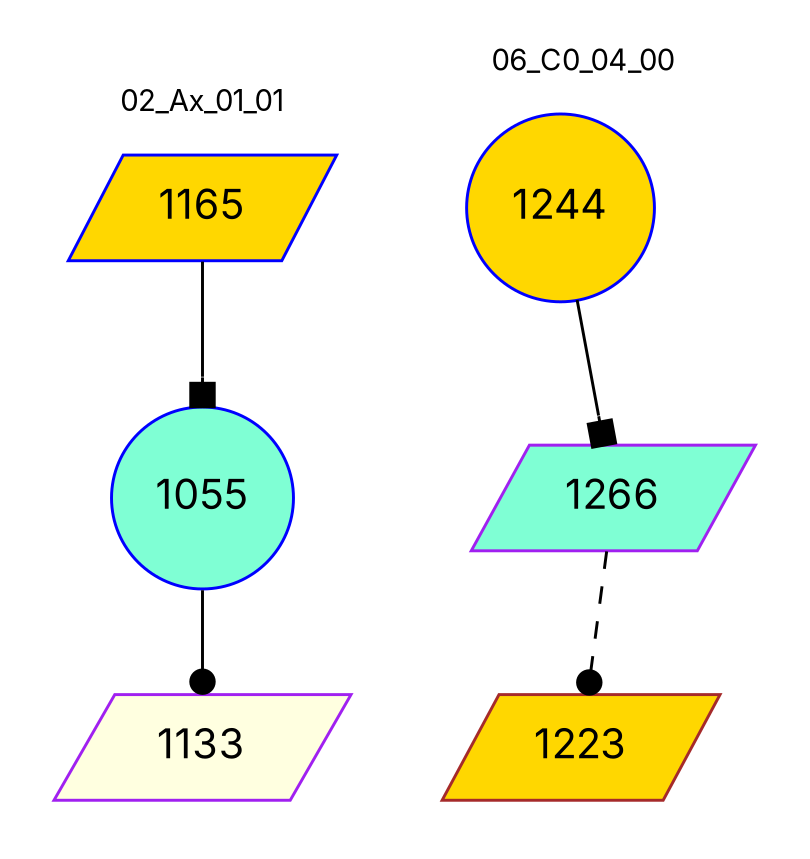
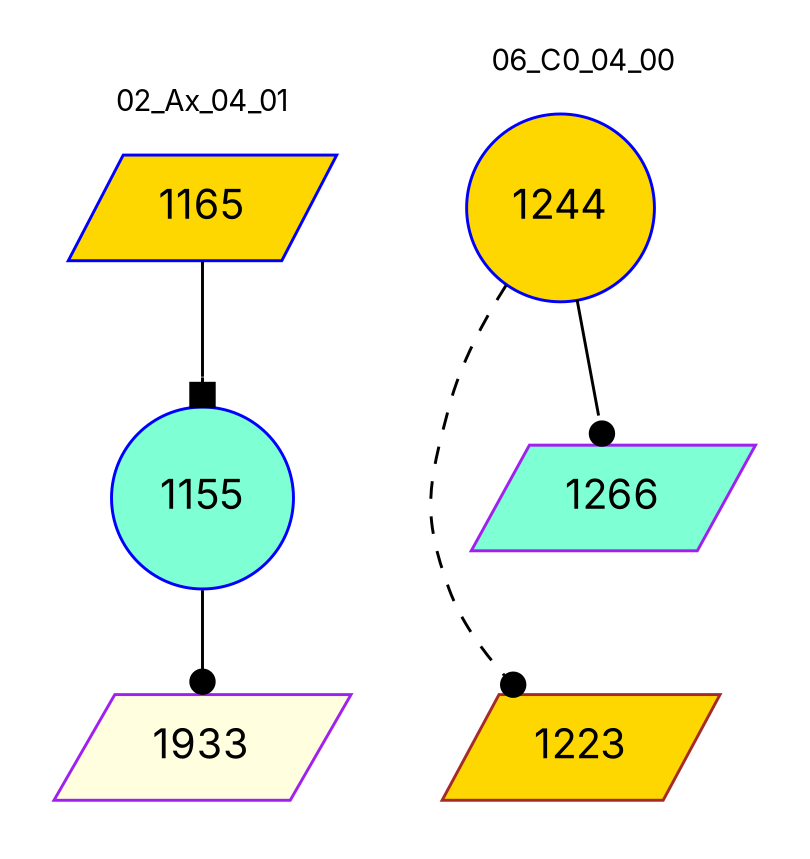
(202, 104) -> (202, 104)
(588, 358) -> (588, 358)
(202, 498) -> (202, 498)
(599, 611) -> (432, 482)
(202, 747) -> (202, 747)
